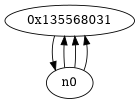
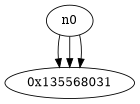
(52, 49) -> none
